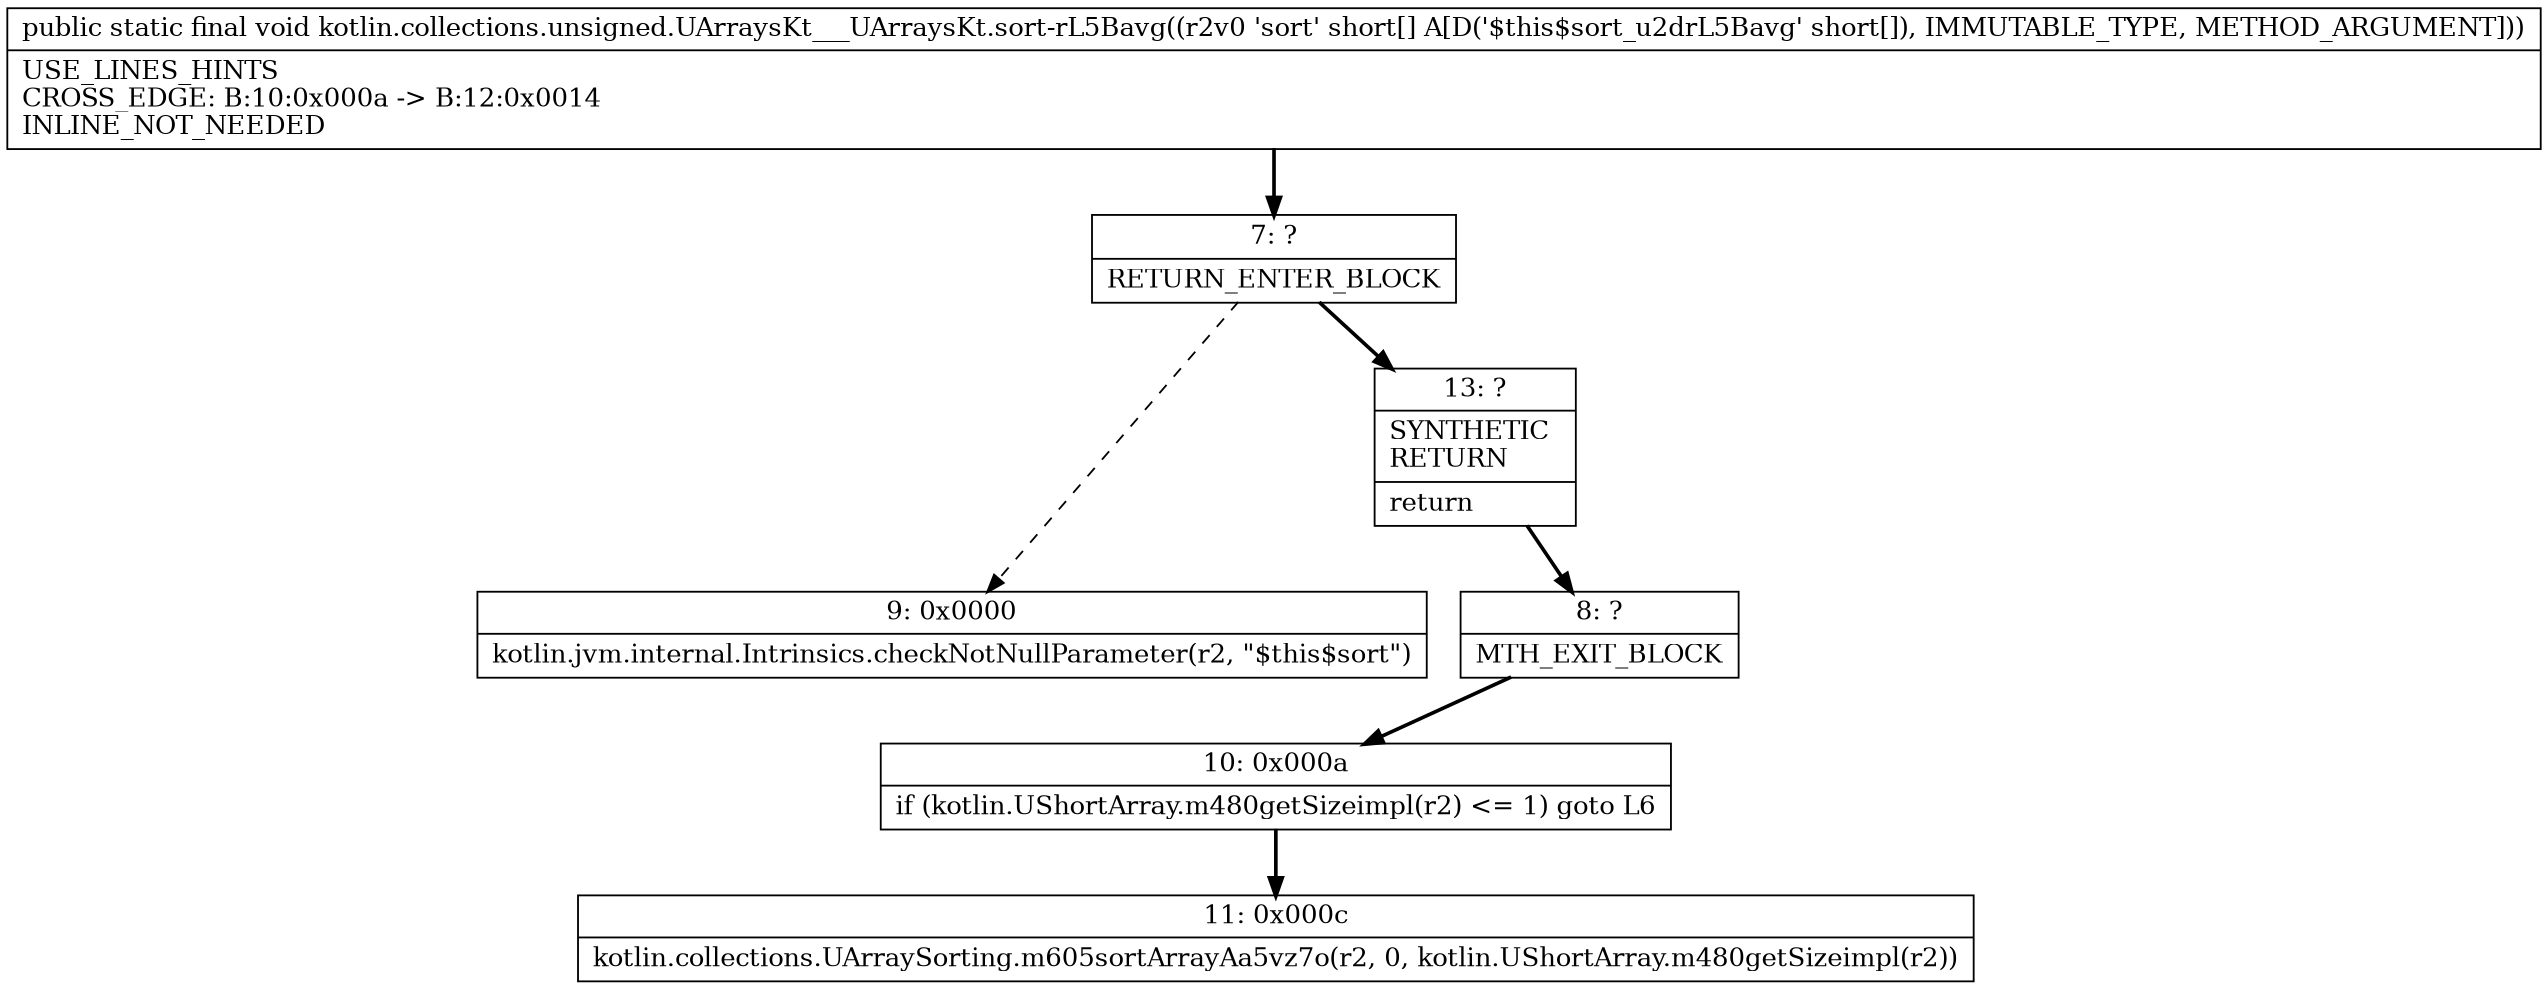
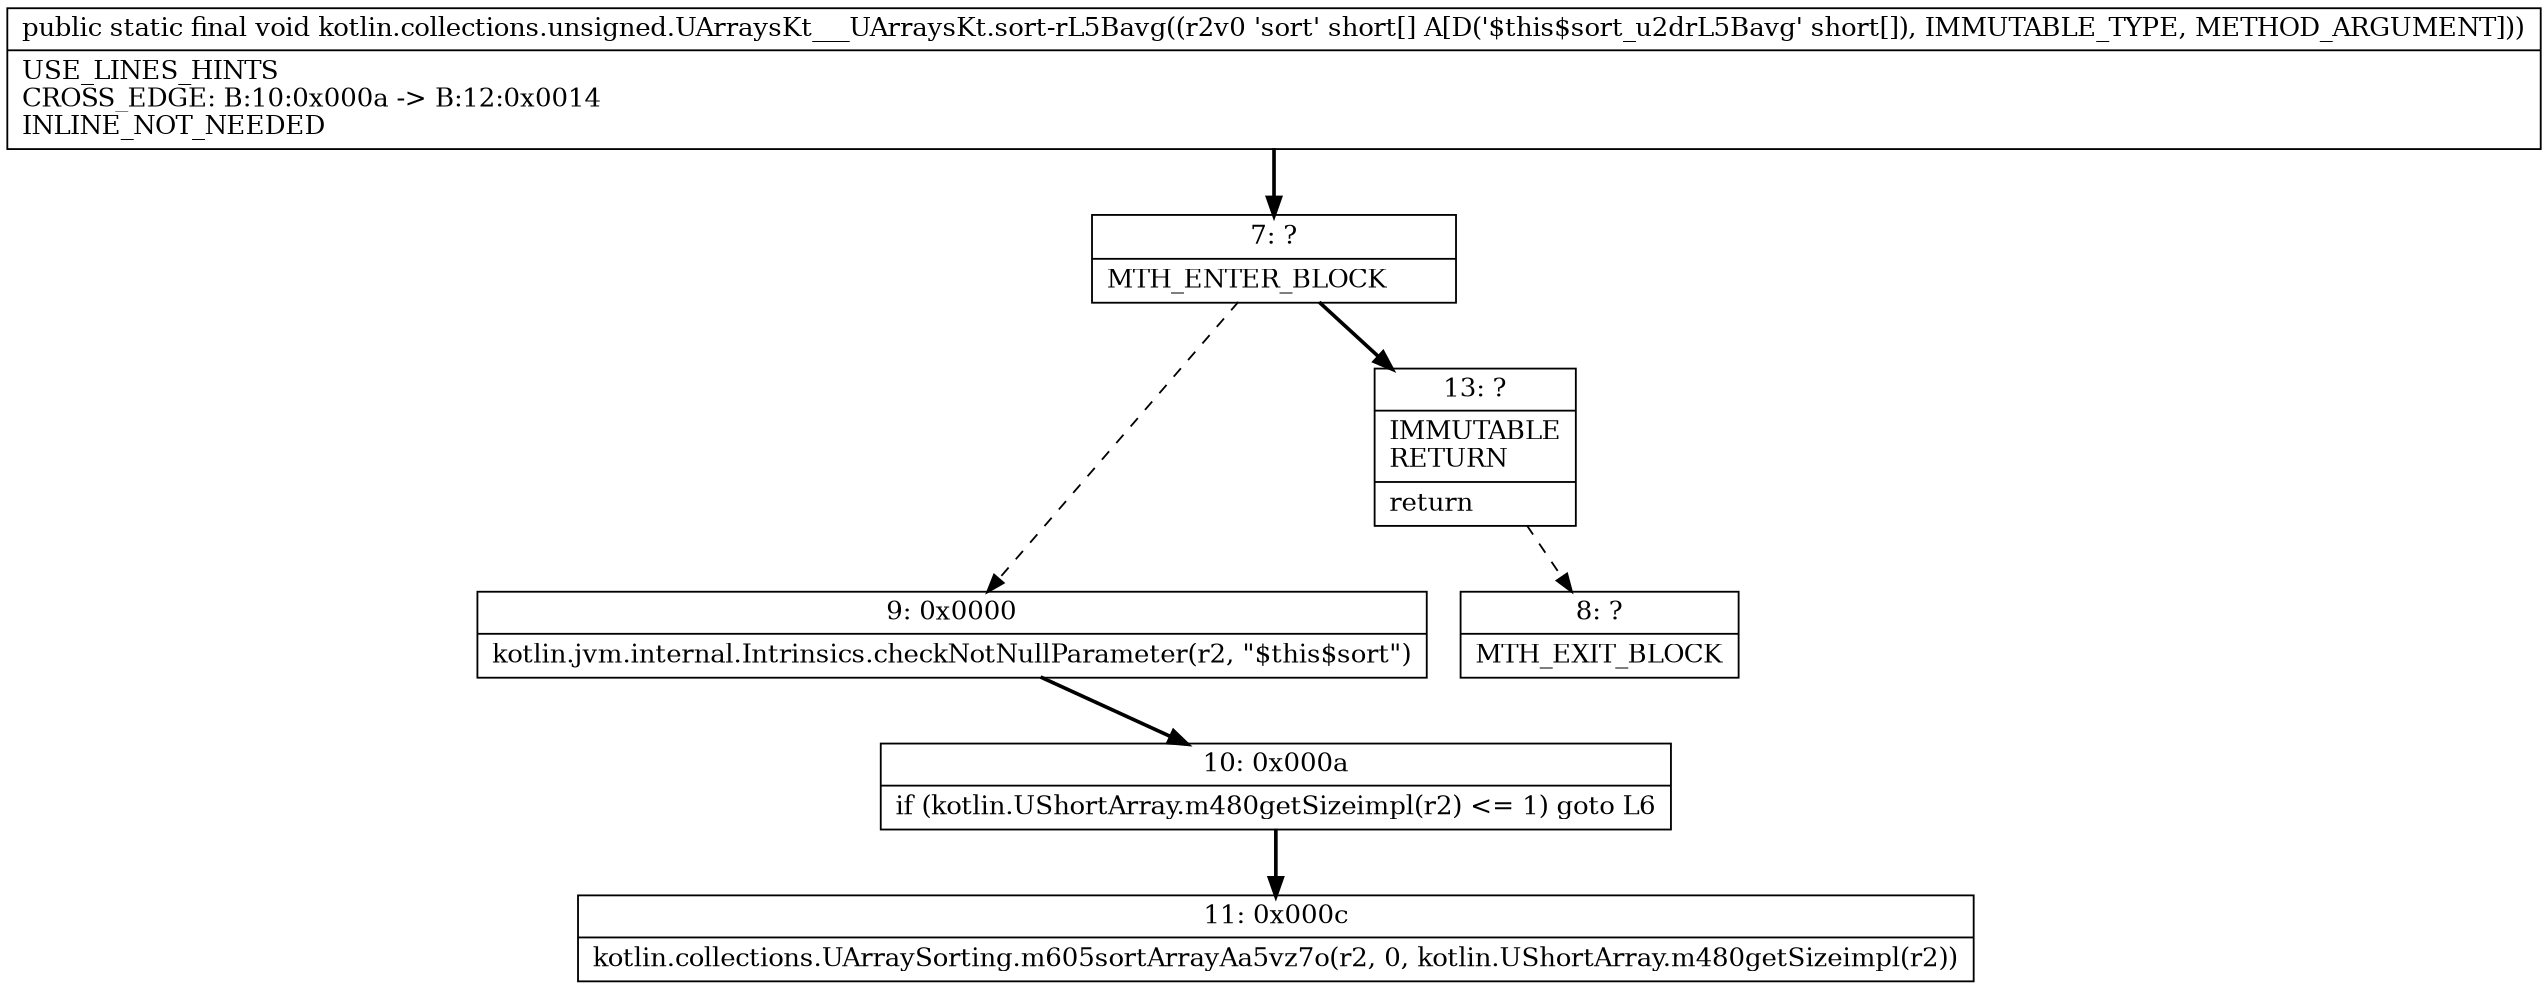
(1274, 280) -> (1247, 280)
(1470, 432) -> (1475, 432)
(1544, 551) -> (1544, 551)
(1446, 707) -> (1106, 707)
